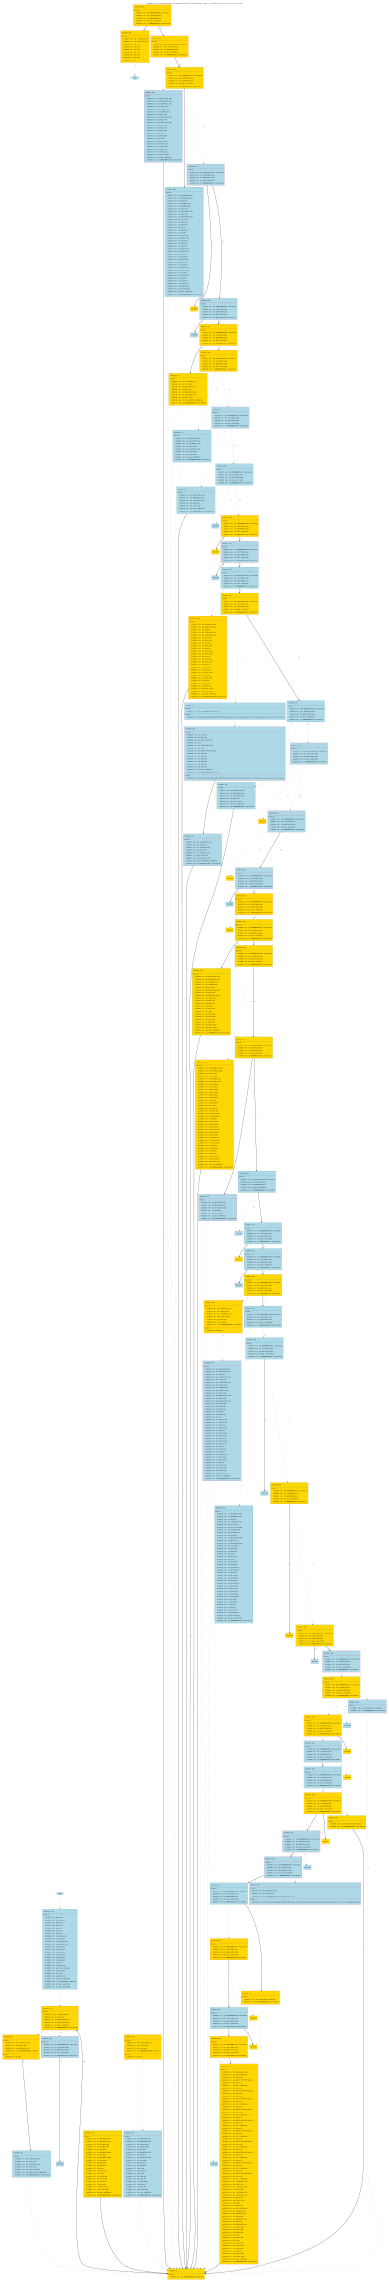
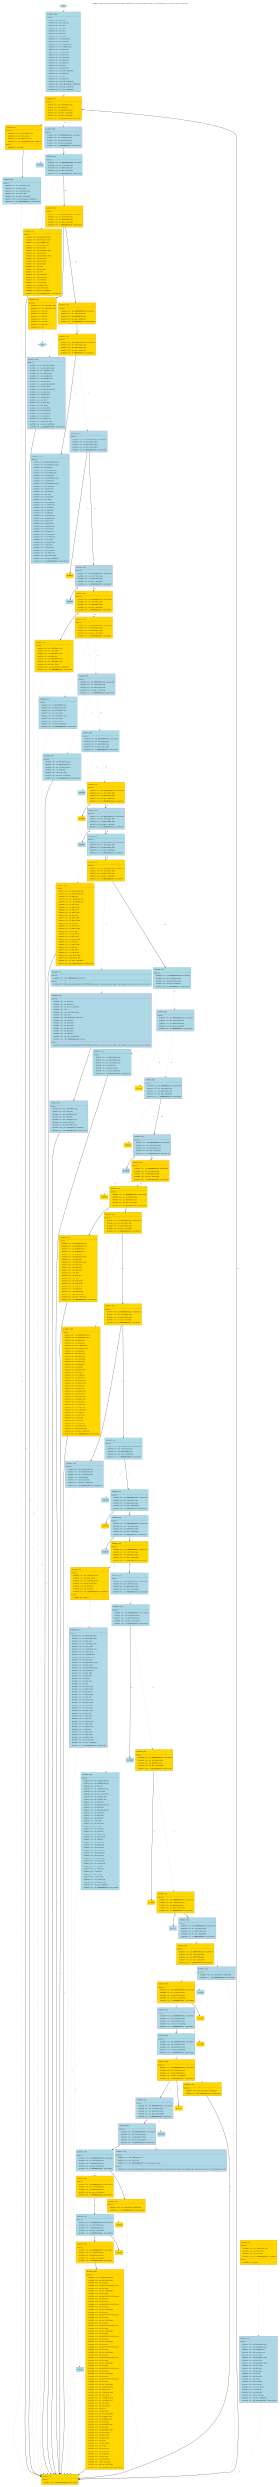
none -> (64, 165)
(60, 2109) -> (44, 154)
